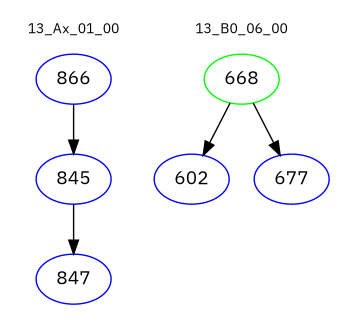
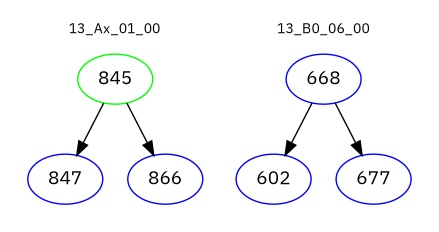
(242, 79) -> (324, 79)
(74, 122) -> (137, 123)
(74, 179) -> (115, 79)
